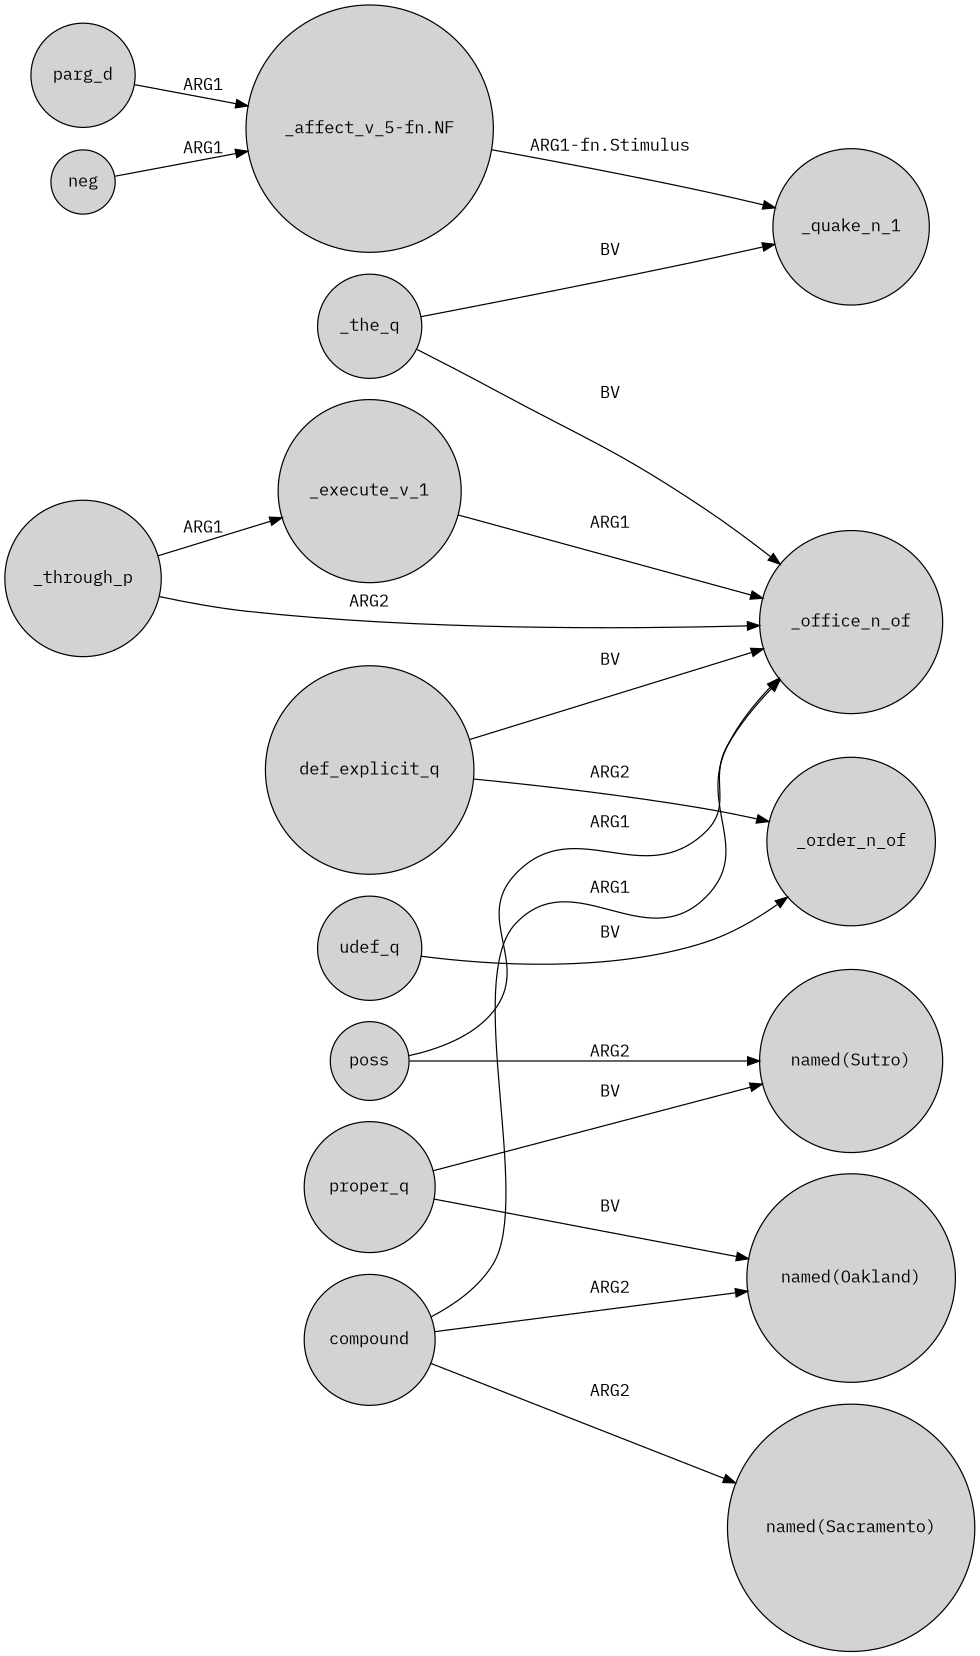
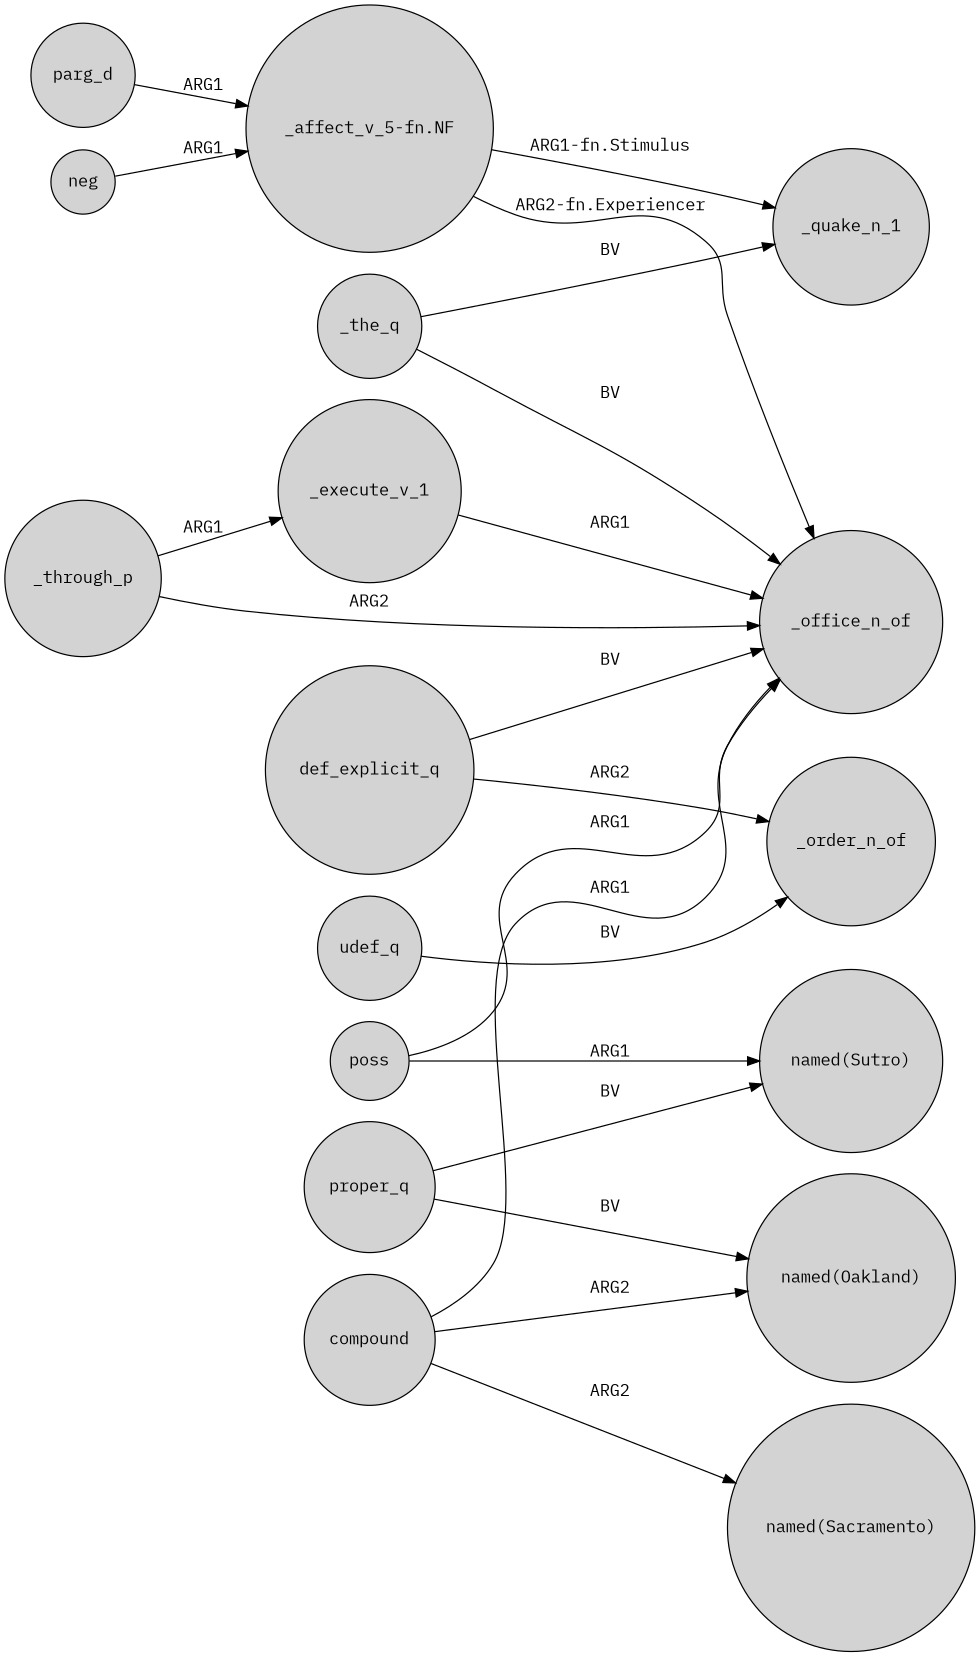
none -> (721, 268)
(610, 1052) -> (610, 1052)
